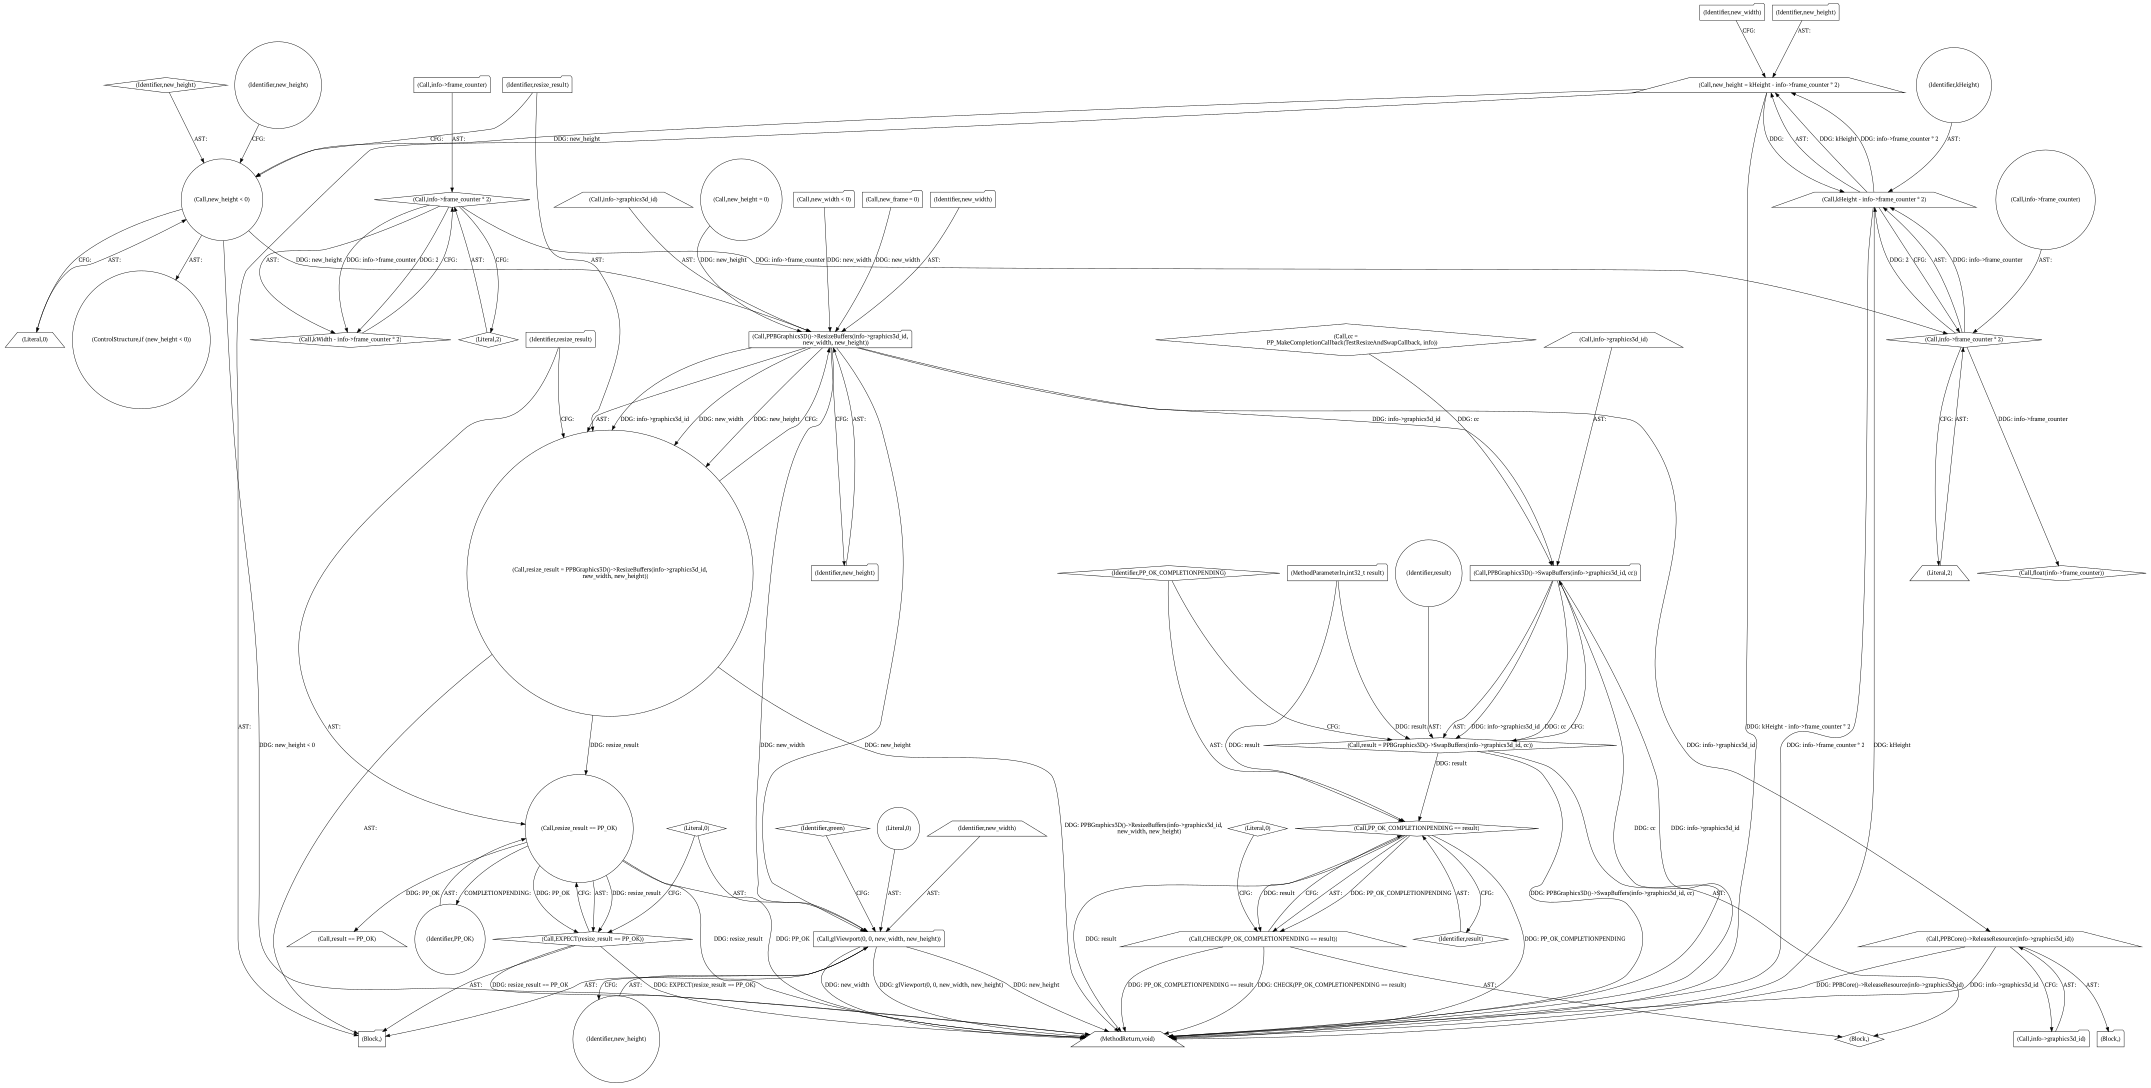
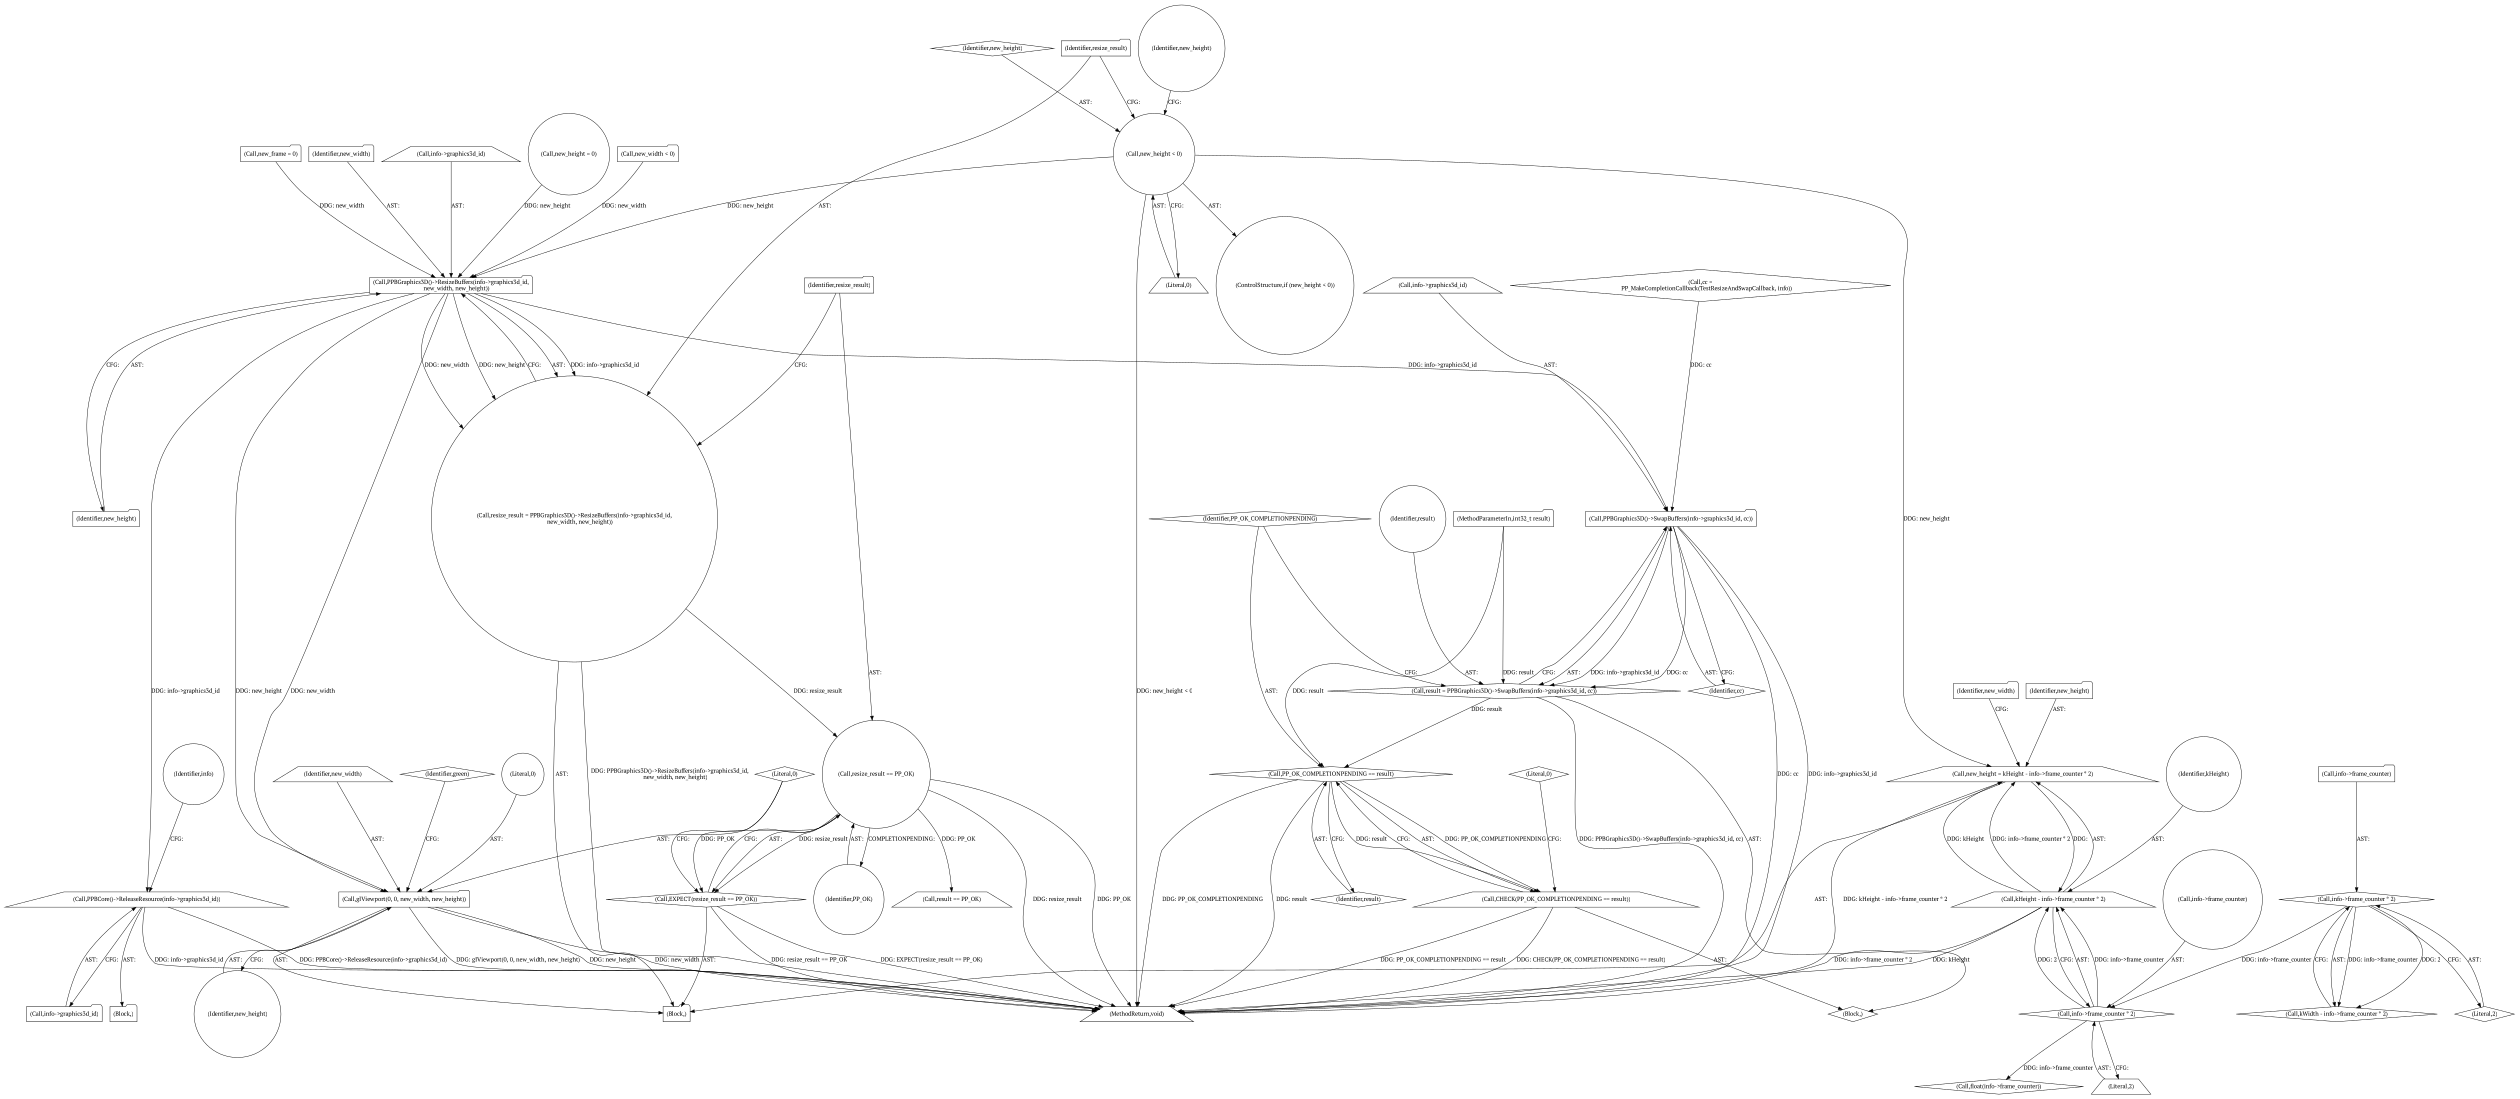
(950, 116) -> (1845, 198)
none -> (1727, 691)
none -> (194, 774)
